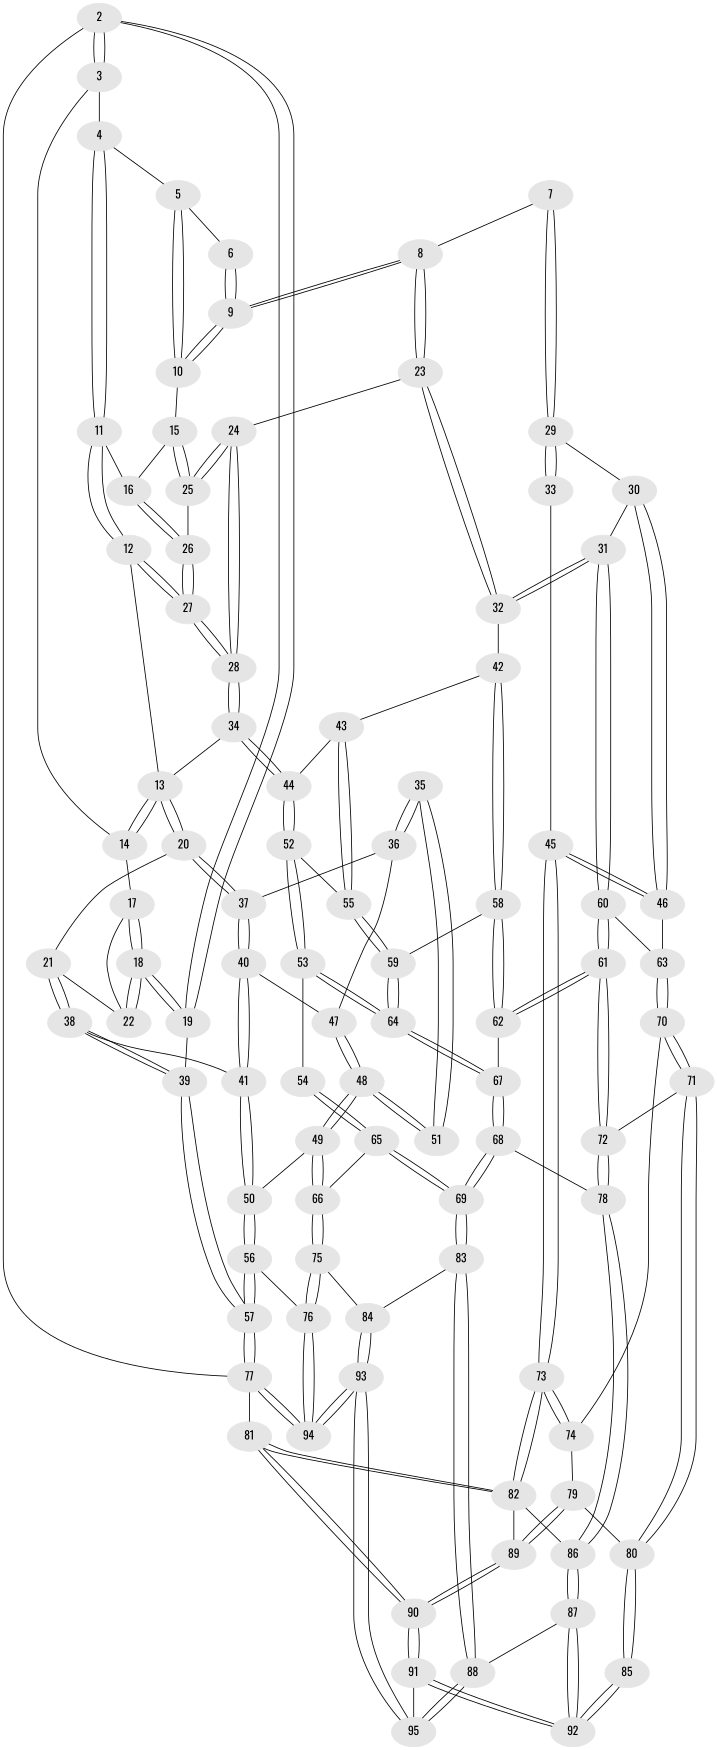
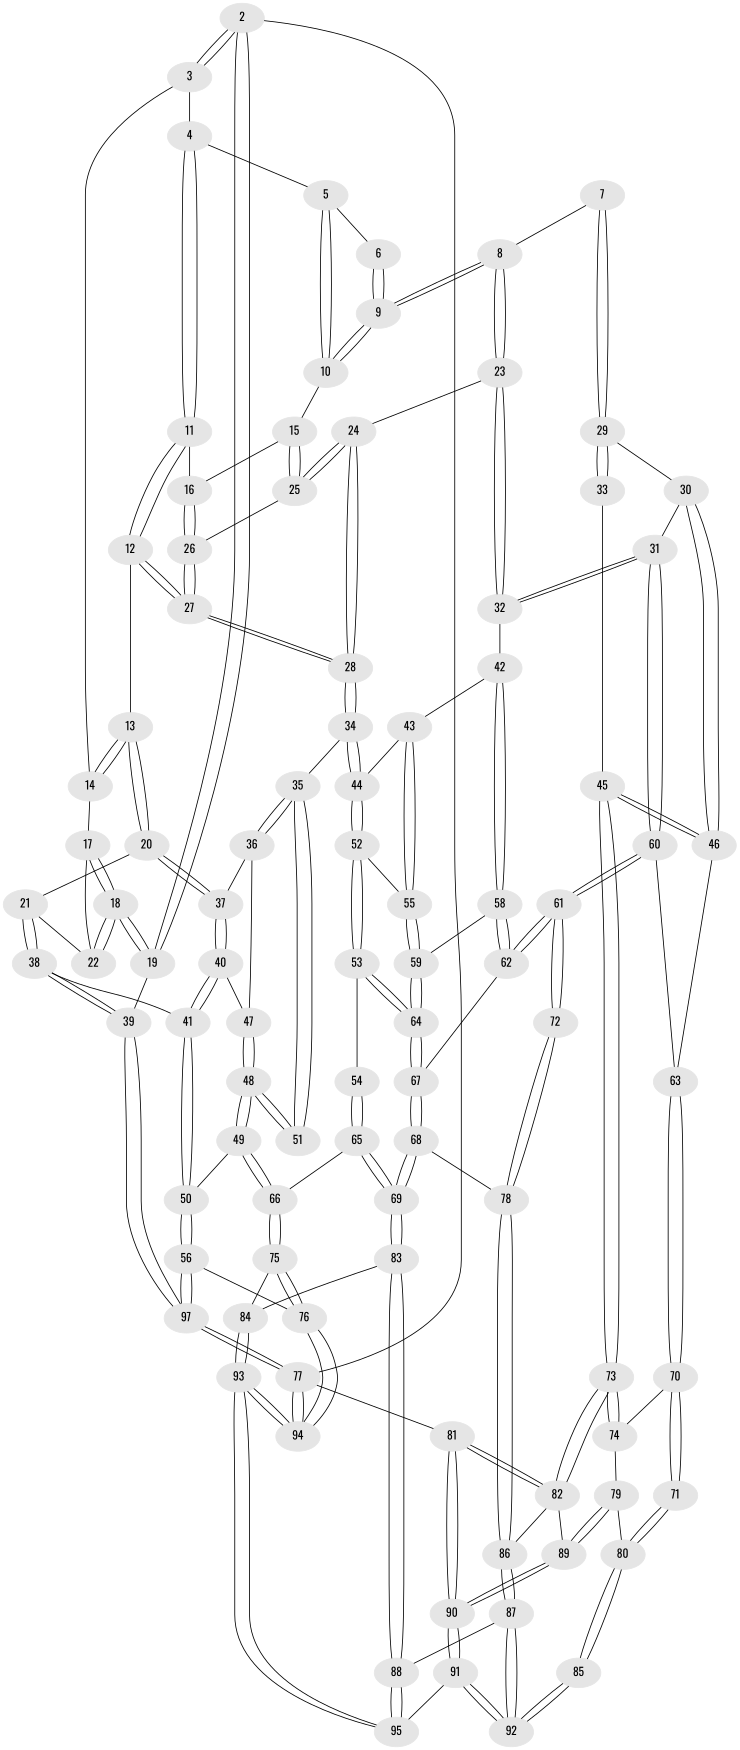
(197, 757) -> (324, 757)
(648, 1111) -> none
(250, 1318) -> (186, 1318)
